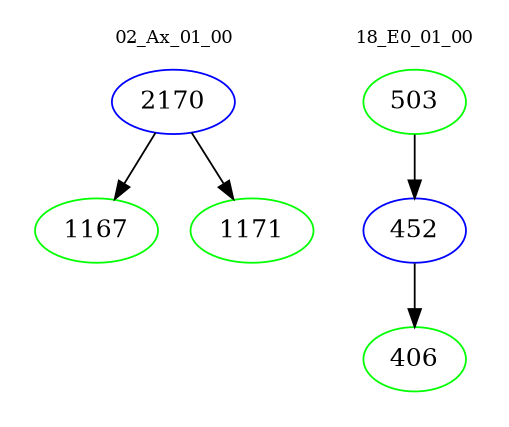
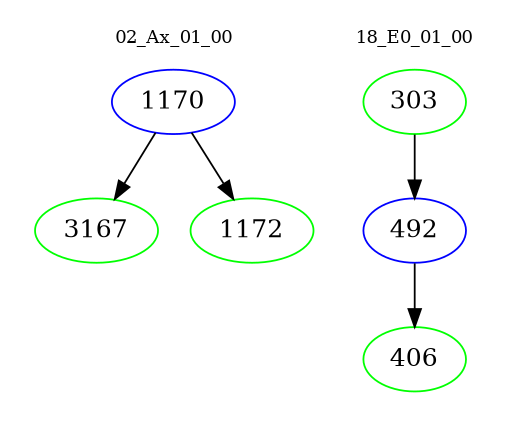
(173, 102) -> (173, 102)
(415, 102) -> (415, 102)
(97, 231) -> (97, 231)
(252, 231) -> (252, 231)
(415, 231) -> (415, 231)
